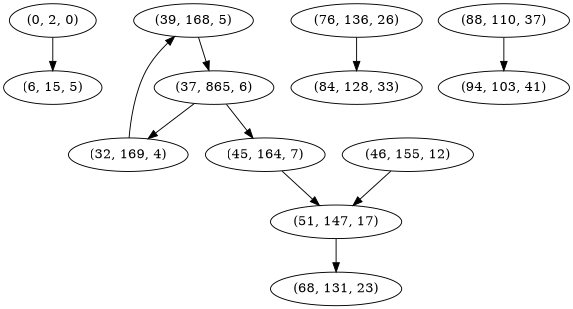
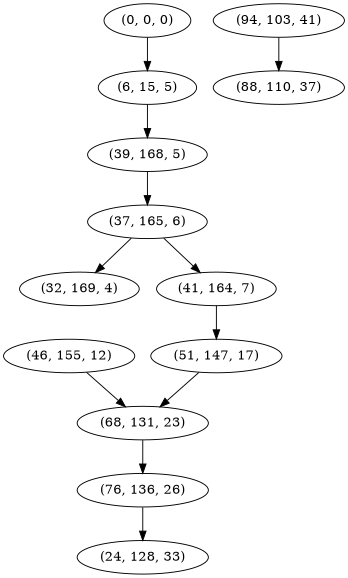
(53, 21) -> (147, 21)
(504, 49) -> (279, 49)
(139, 87) -> (147, 117)
(214, 88) -> (147, 222)
(357, 88) -> (143, 557)
(265, 155) -> (216, 289)
(375, 185) -> (102, 386)
none -> (143, 452)
